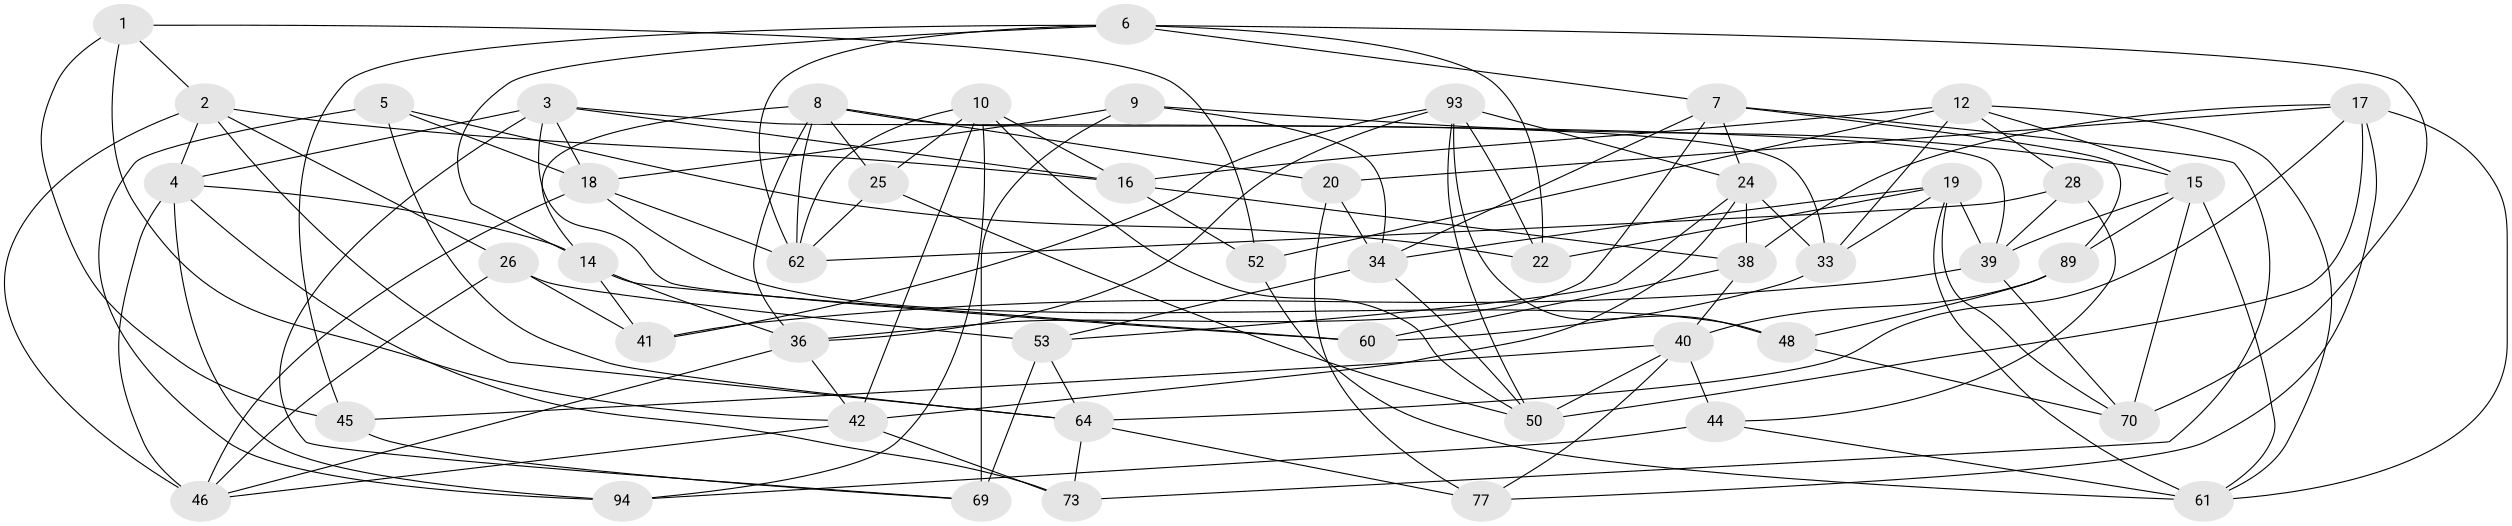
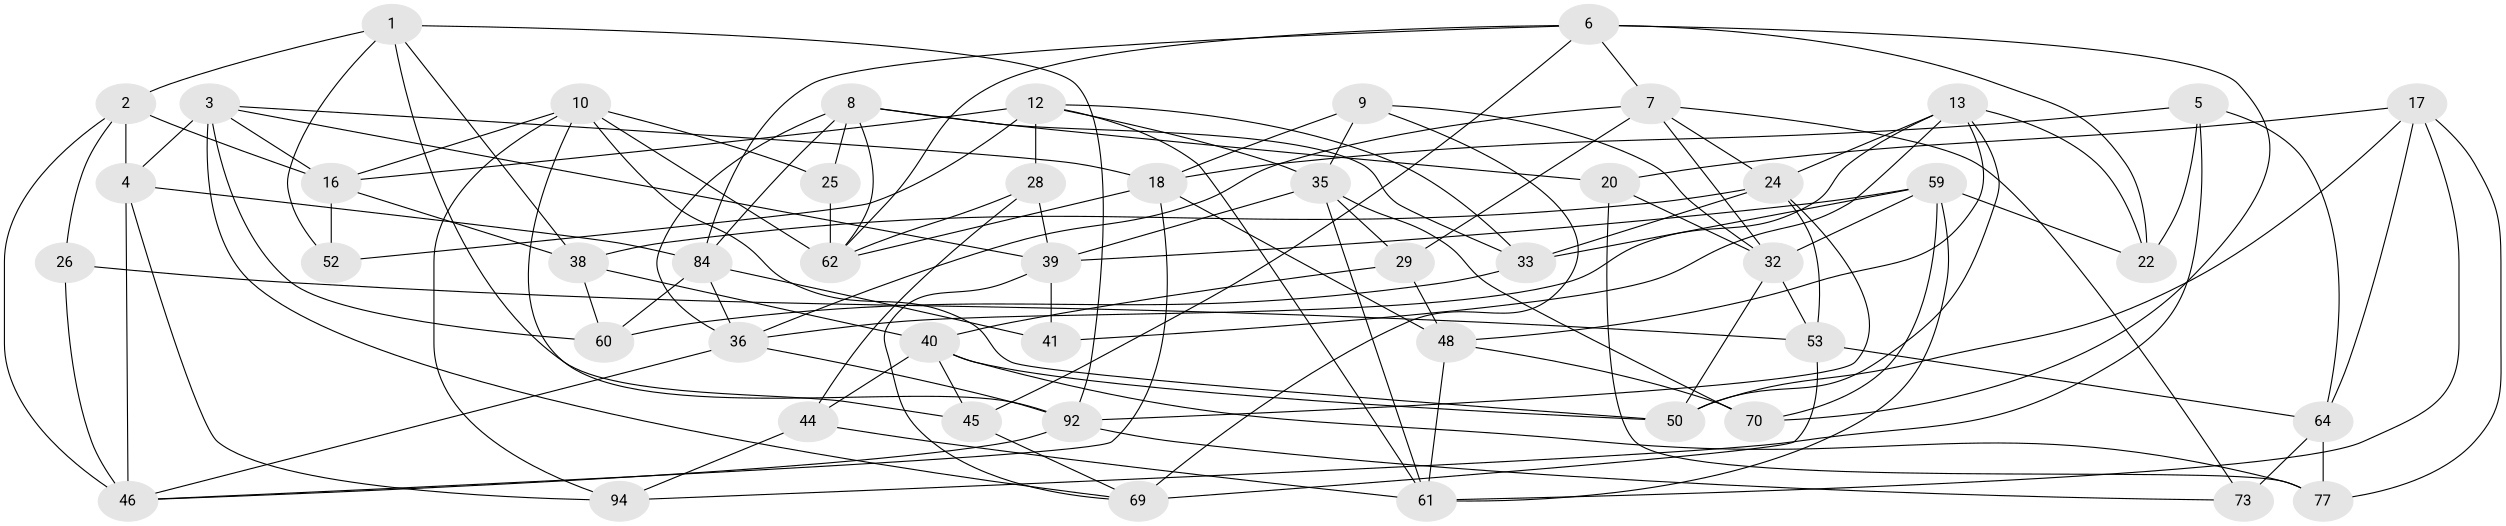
(1455, 104) -> (1958, 104)
(1934, 157) -> (485, 144)
(1952, 183) -> (1937, 183)
(2195, 183) -> (1321, 183)
(588, 263) -> (702, 263)
(1378, 263) -> (1773, 263)
(2069, 263) -> (1404, 263)
(1141, 293) -> none
(577, 303) -> none
(2062, 345) -> (895, 383)
(592, 371) -> none
(616, 414) -> none
(858, 422) -> (1072, 422)
(1737, 474) -> (1437, 422)
